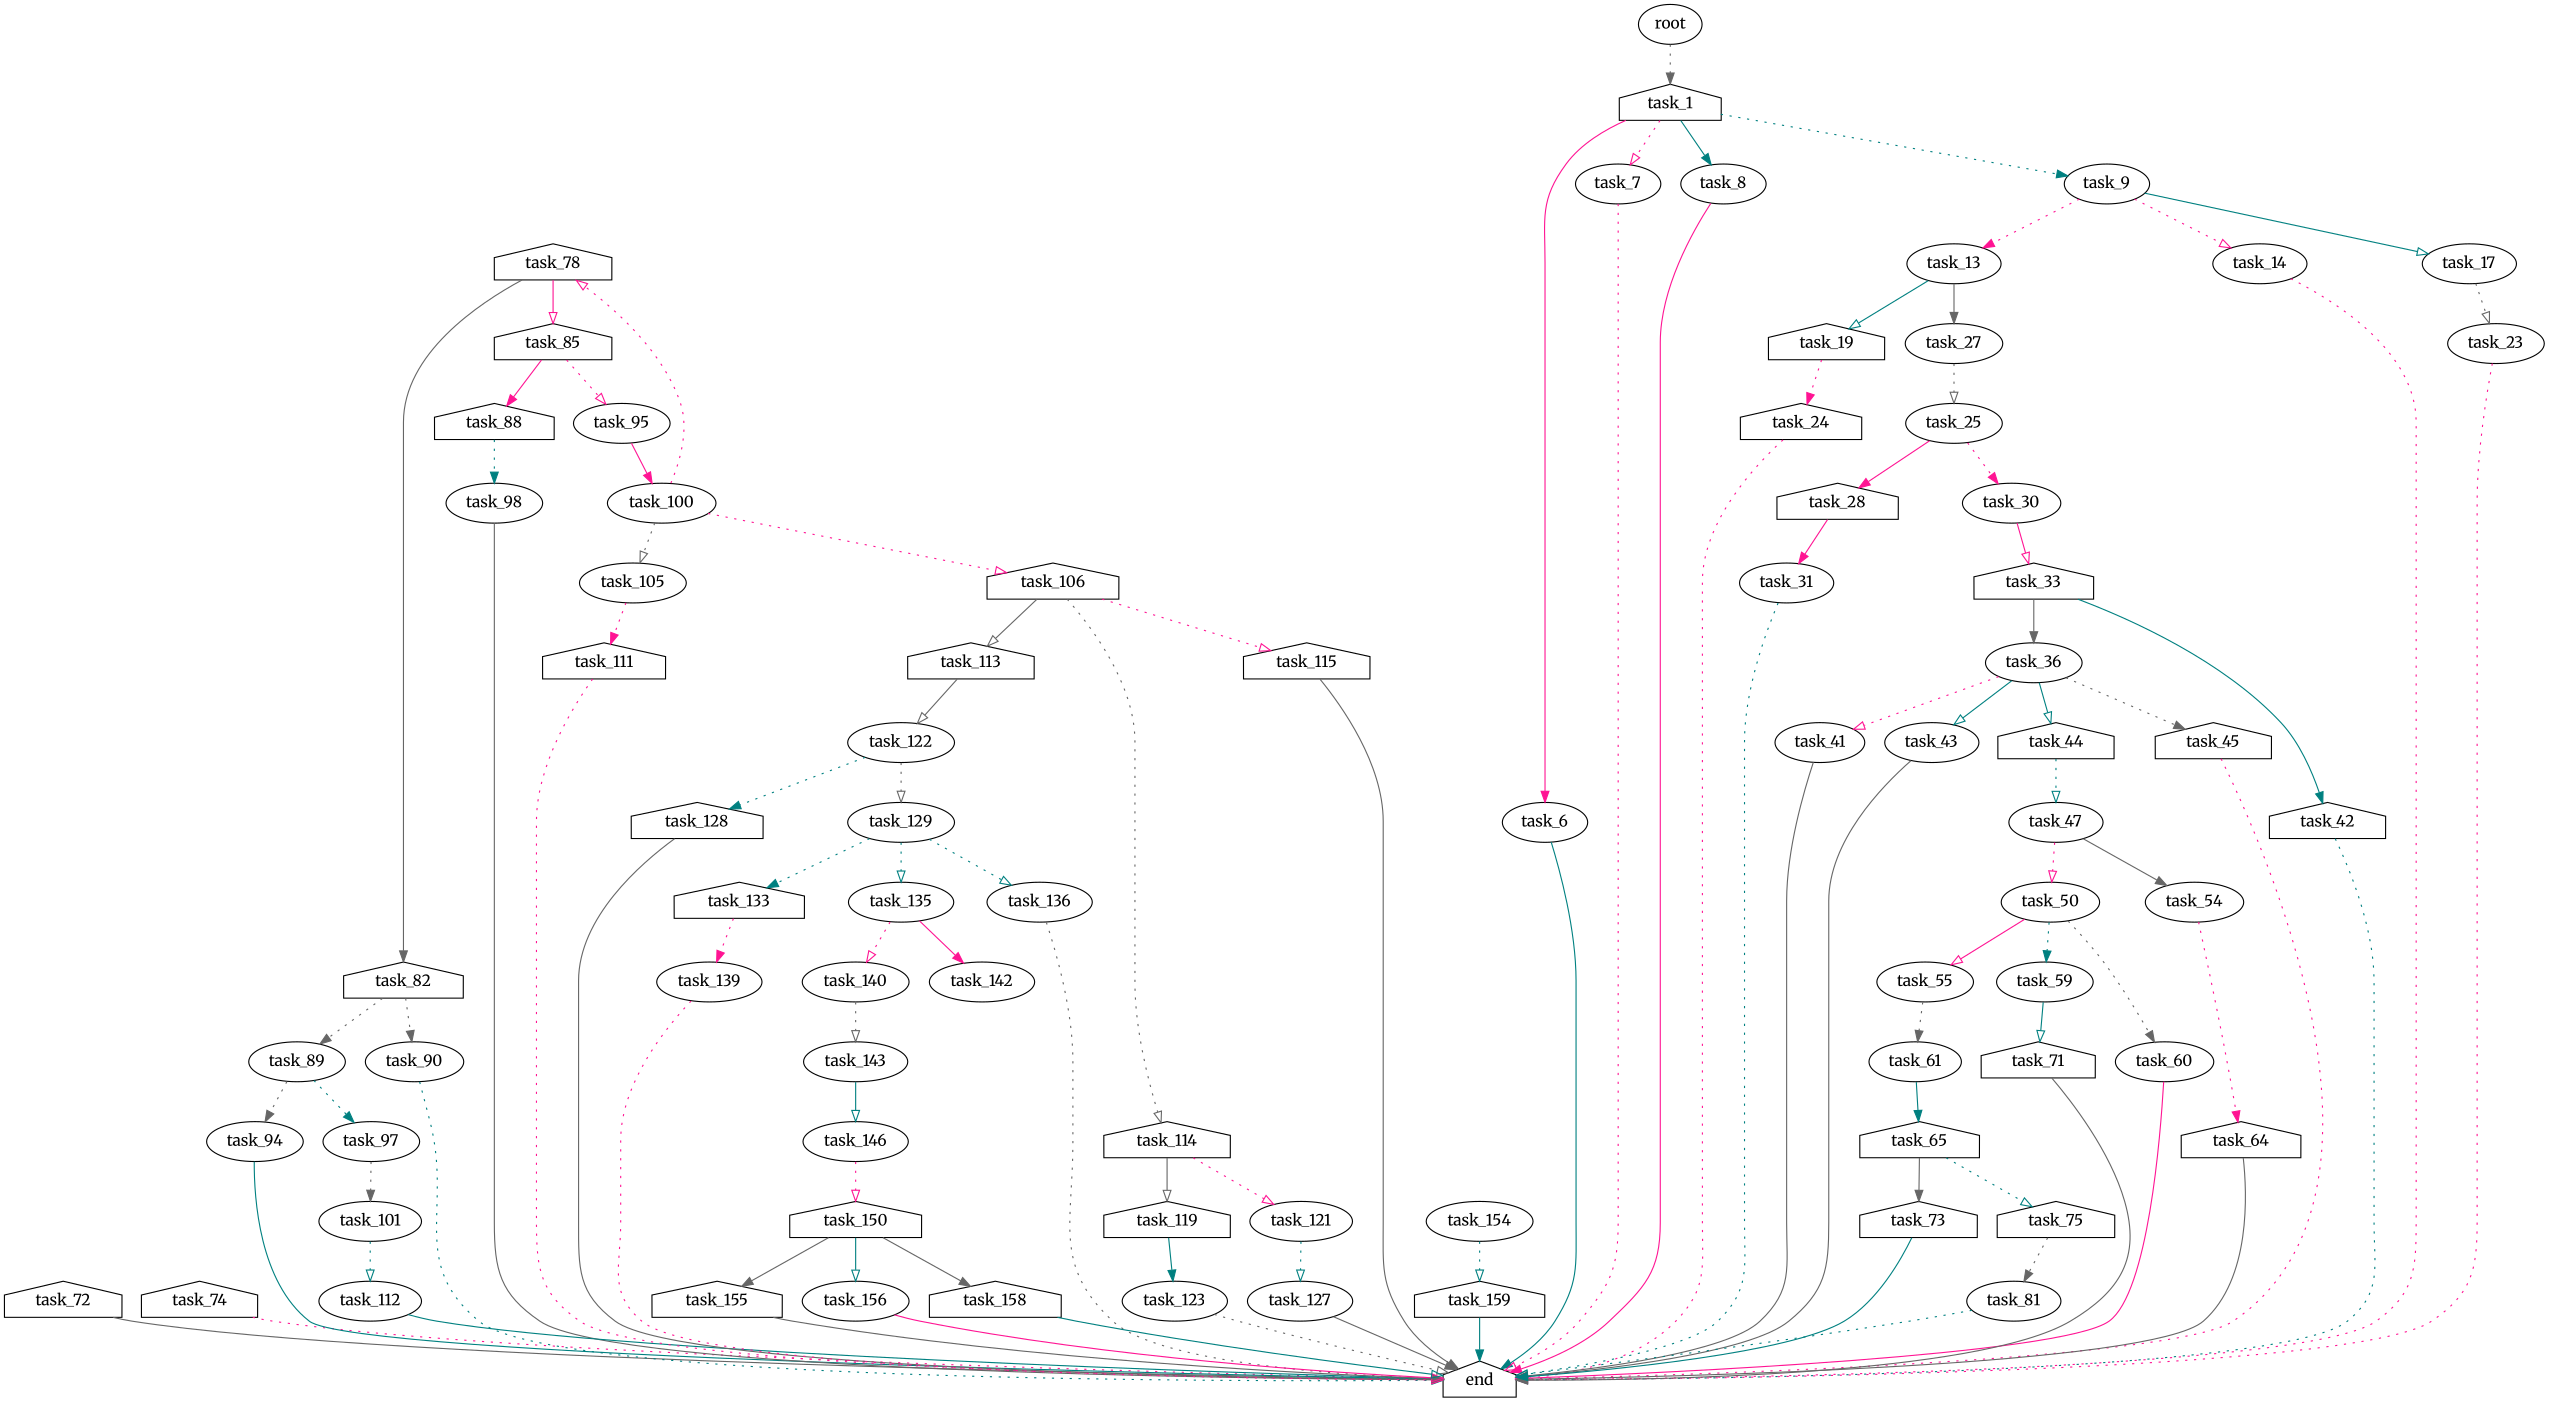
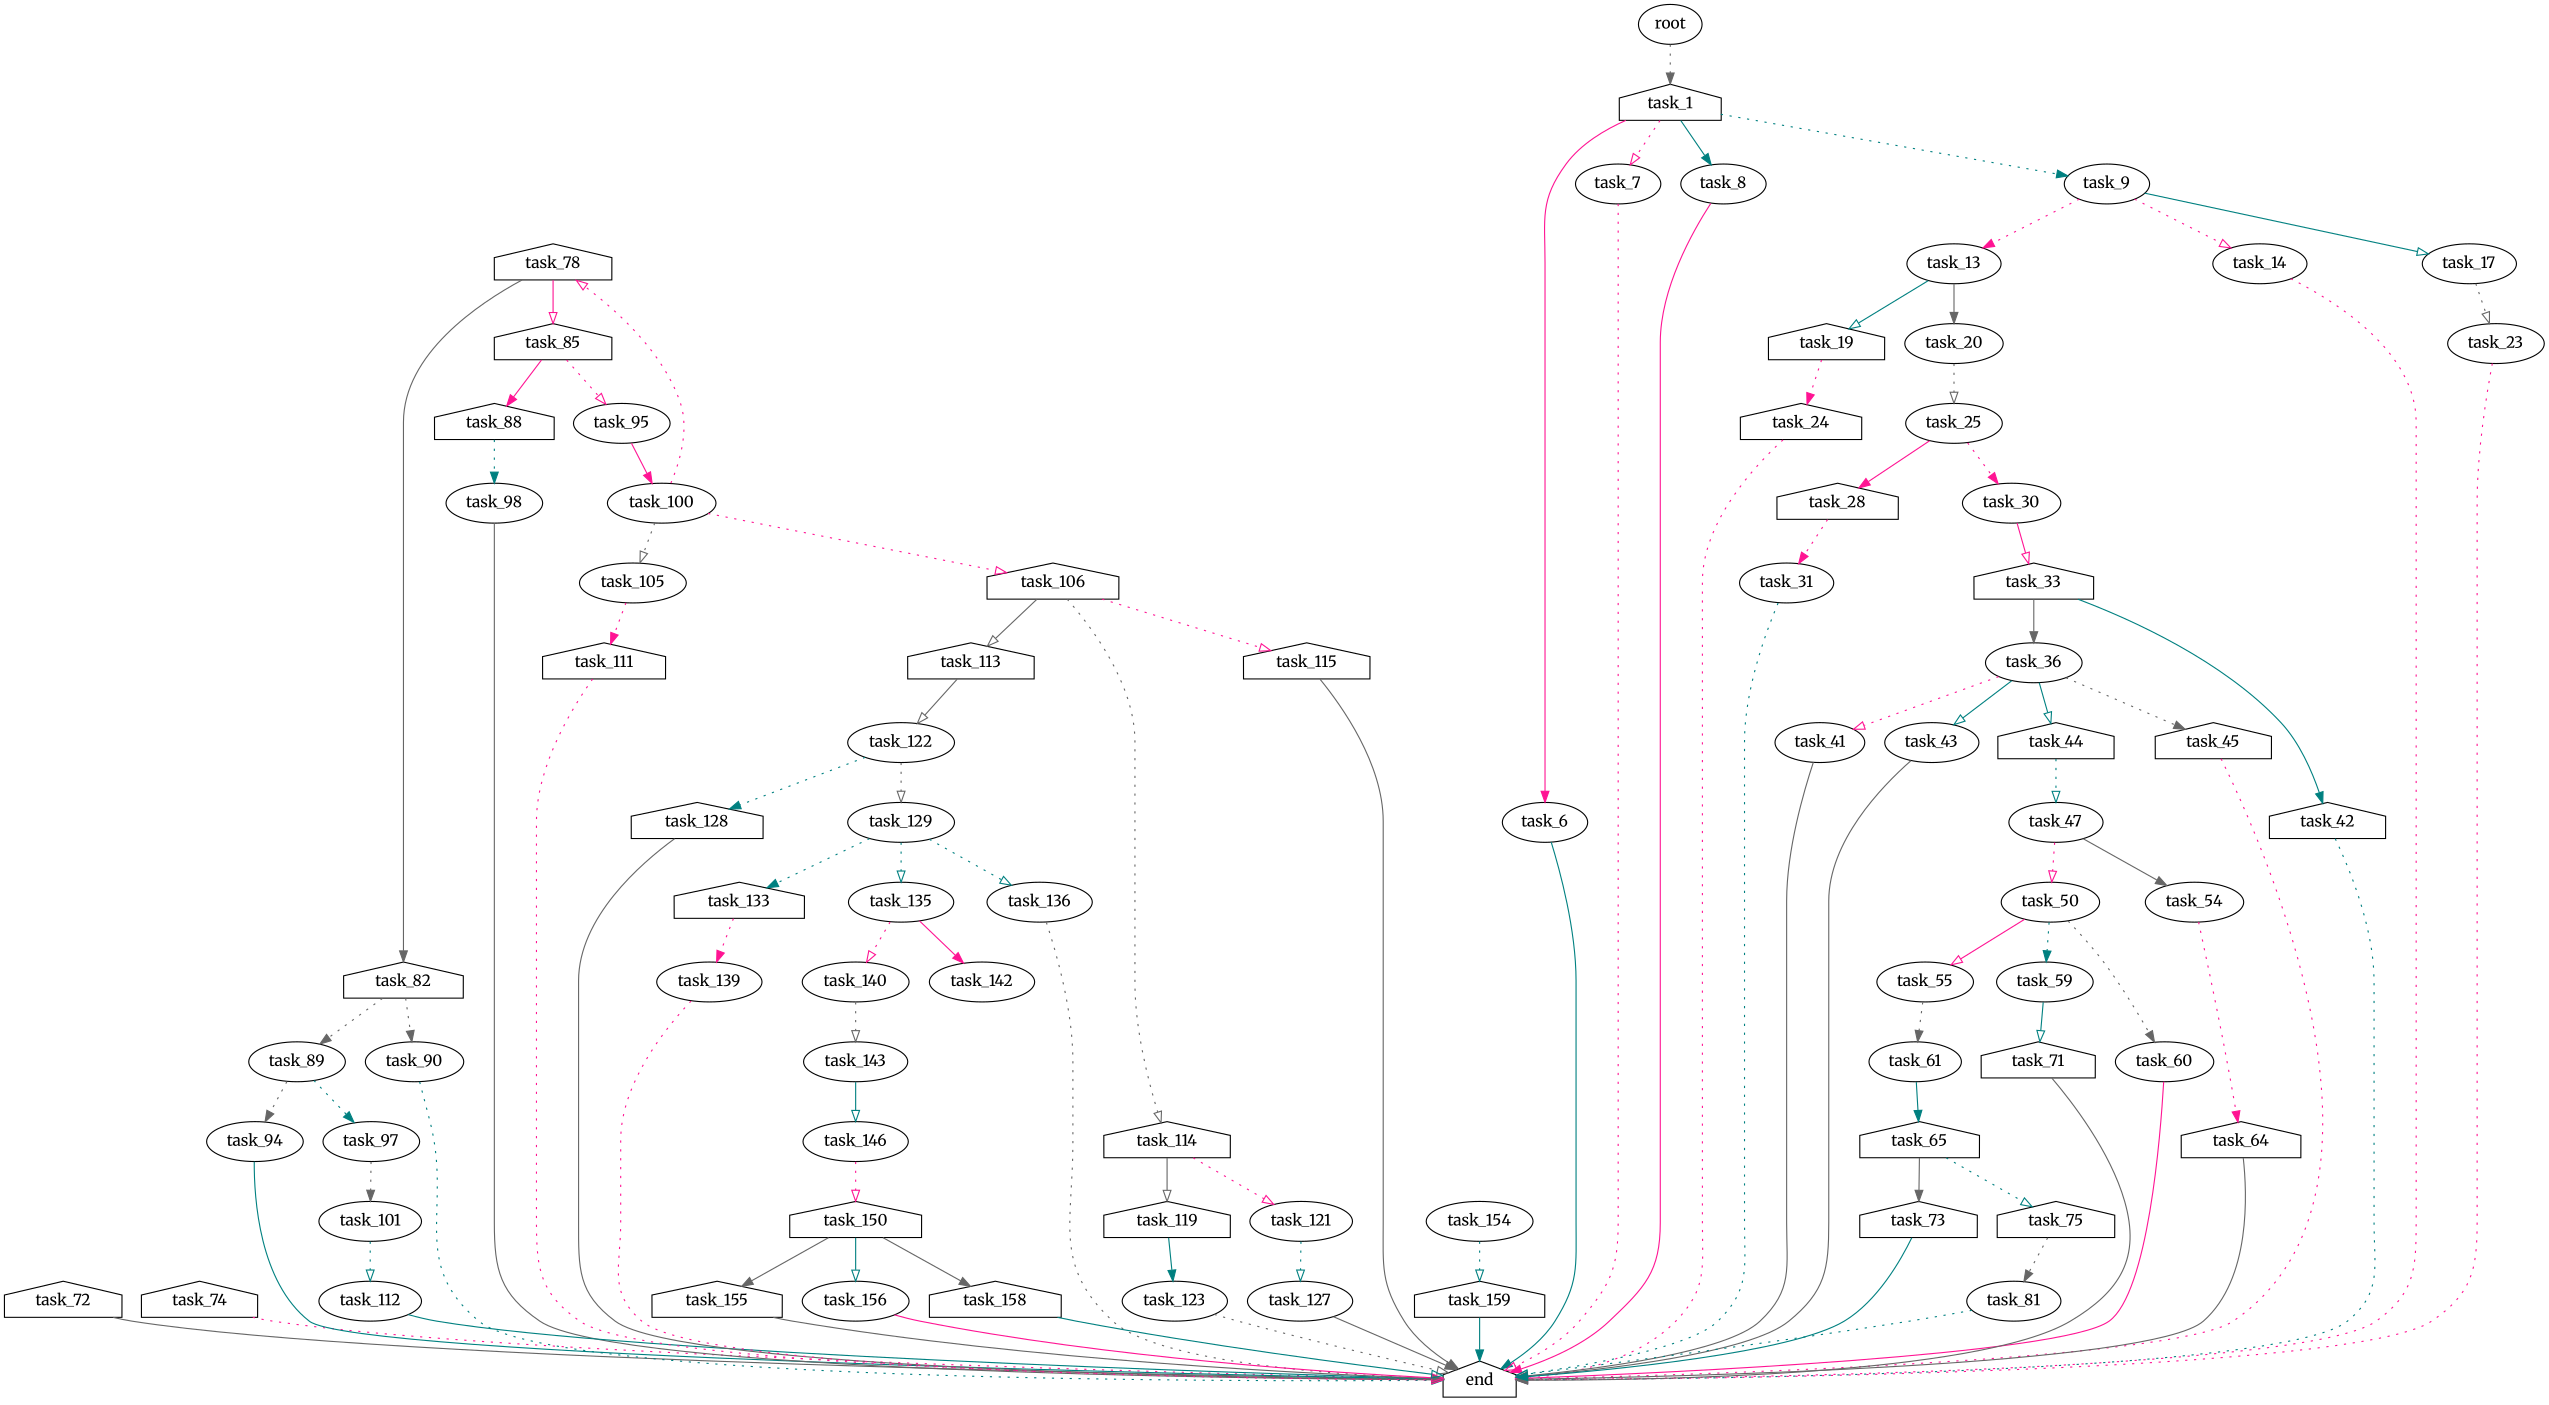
(1954, 344) -> (1954, 344)
(1816, 537) -> (1816, 537)
